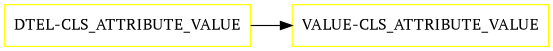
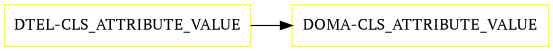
(420, 26) -> (420, 26)
